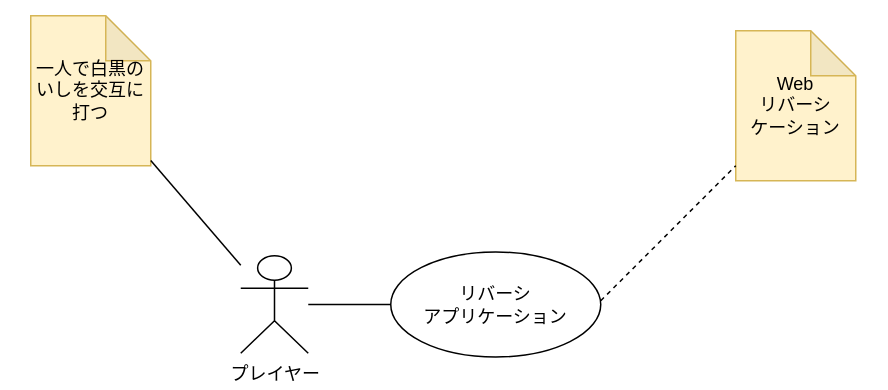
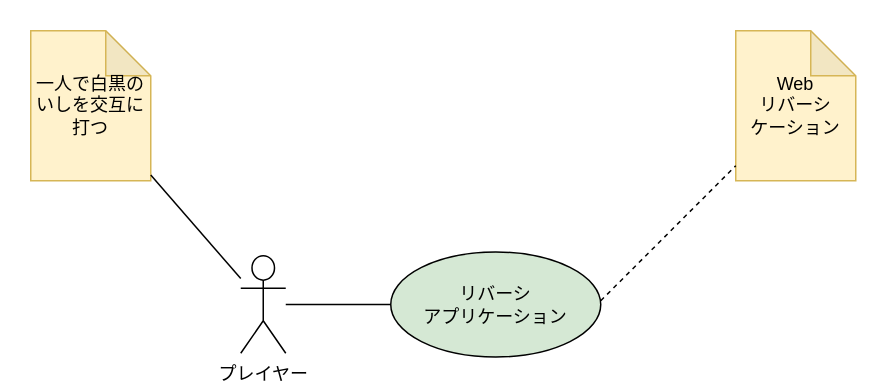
(91, 91) -> (91, 106)
(275, 305) -> (263, 305)
(496, 305) -> (496, 305)
